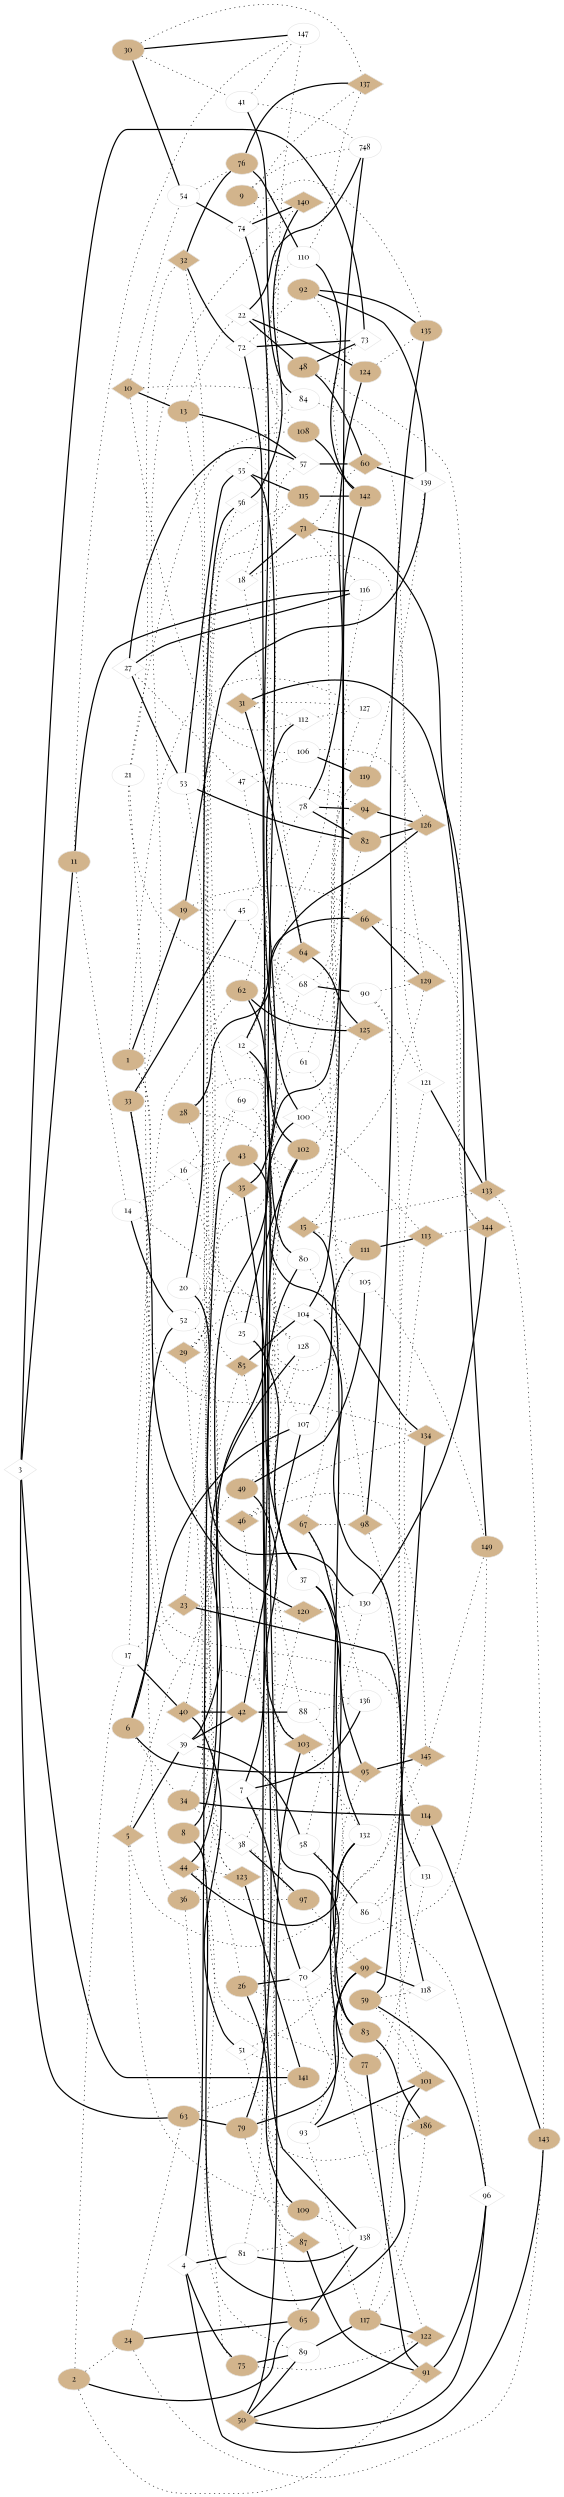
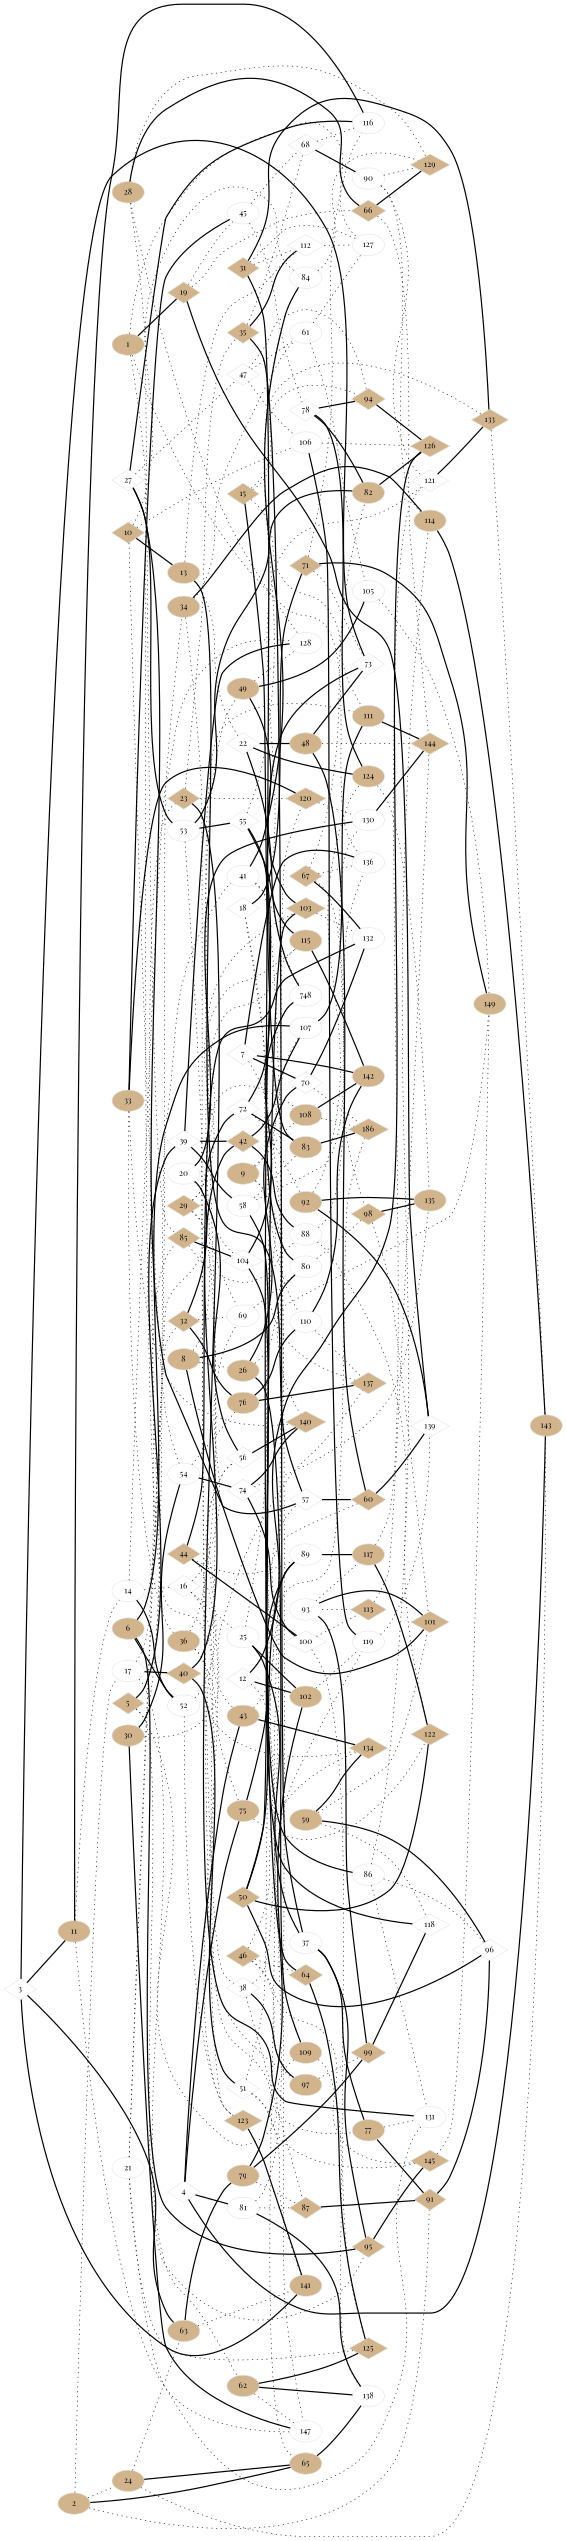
(365, 777) -> (368, 1642)
(396, 1243) -> (404, 732)
(411, 2228) -> (338, 1122)
